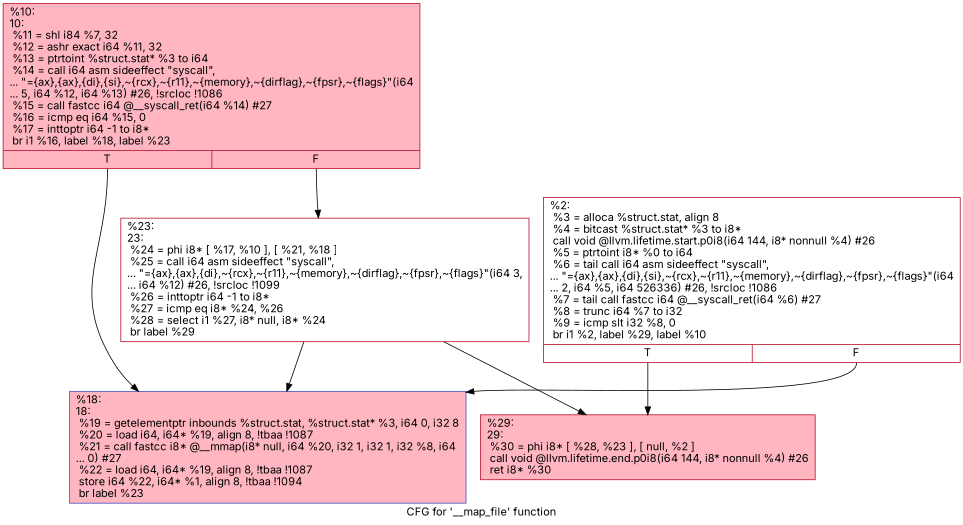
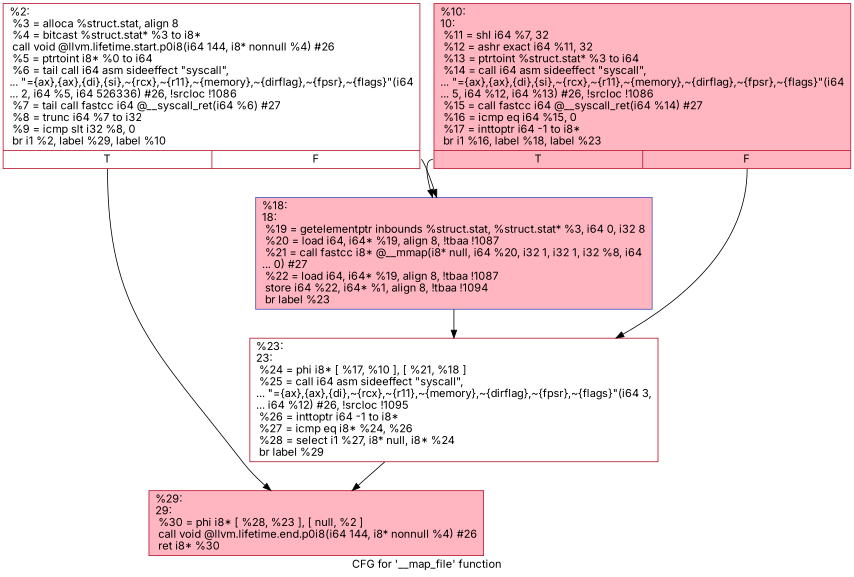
(64, 36) -> (495, 36)
(204, 285) -> (333, 405)
(297, 363) -> (454, 320)
